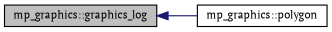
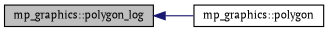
(81, 16) -> (79, 16)
